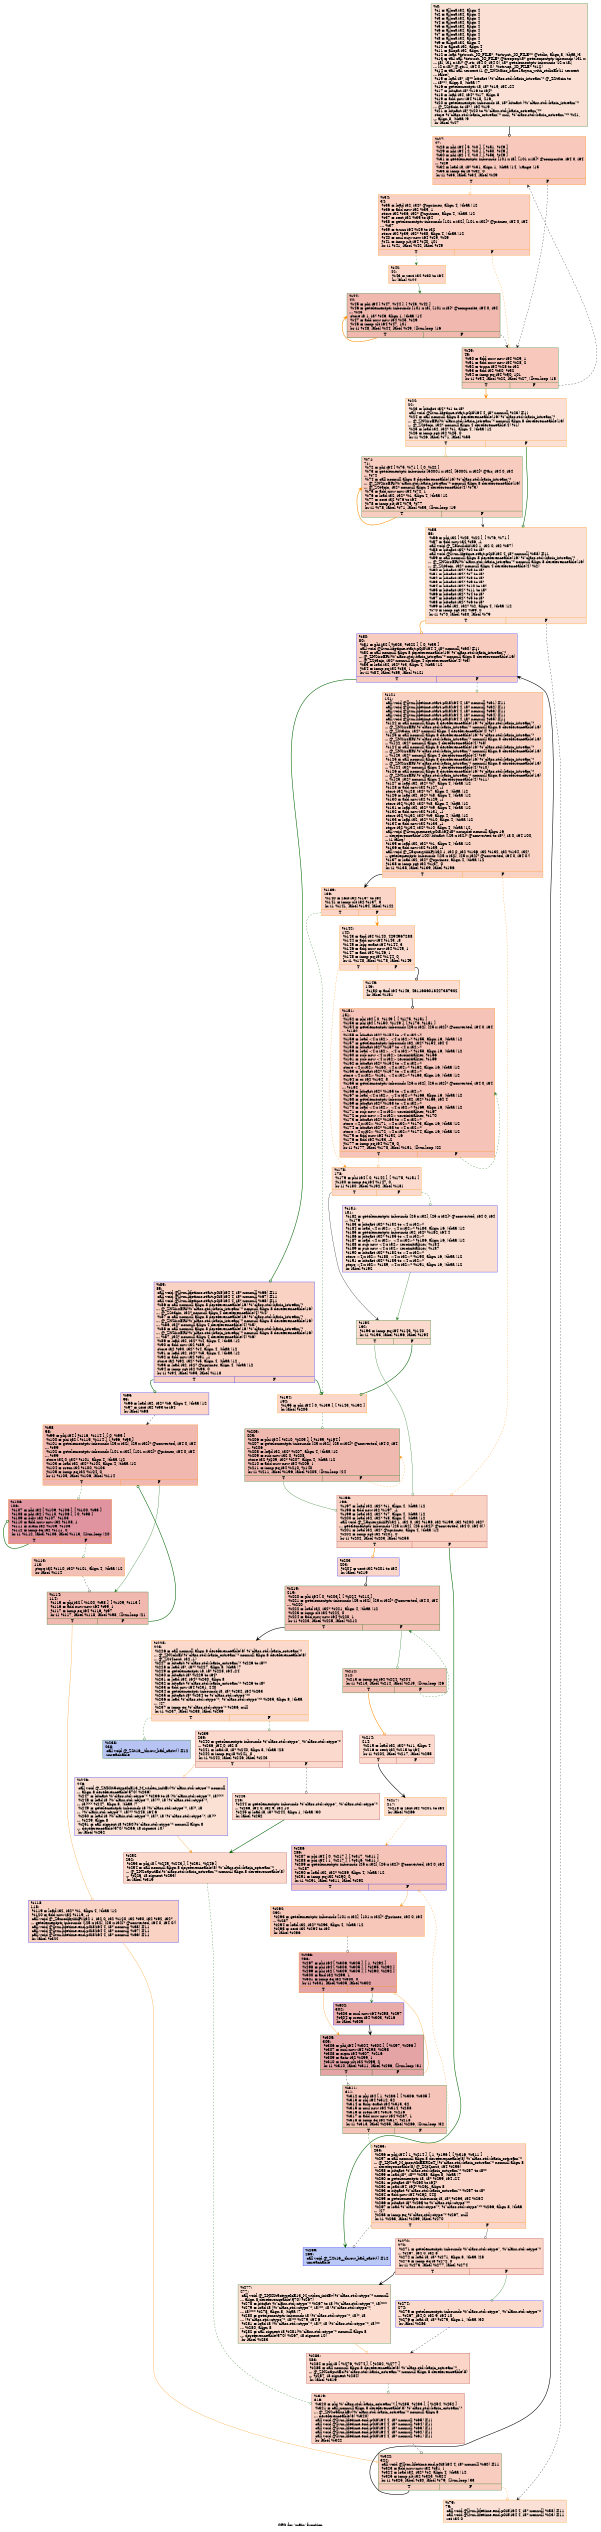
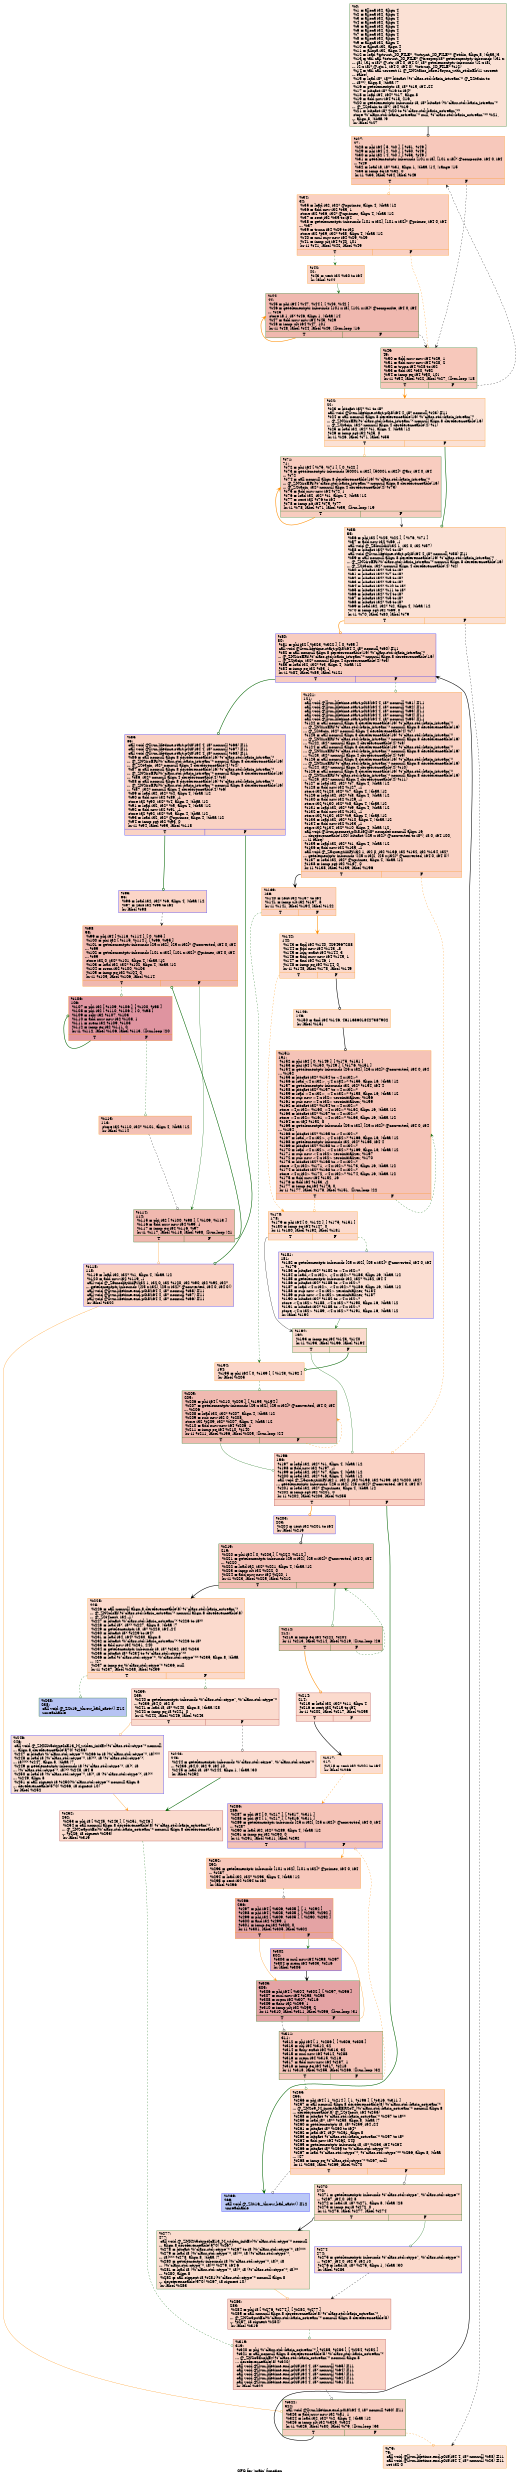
(319, 1385) -> (245, 1055)
(469, 2257) -> (388, 2202)
